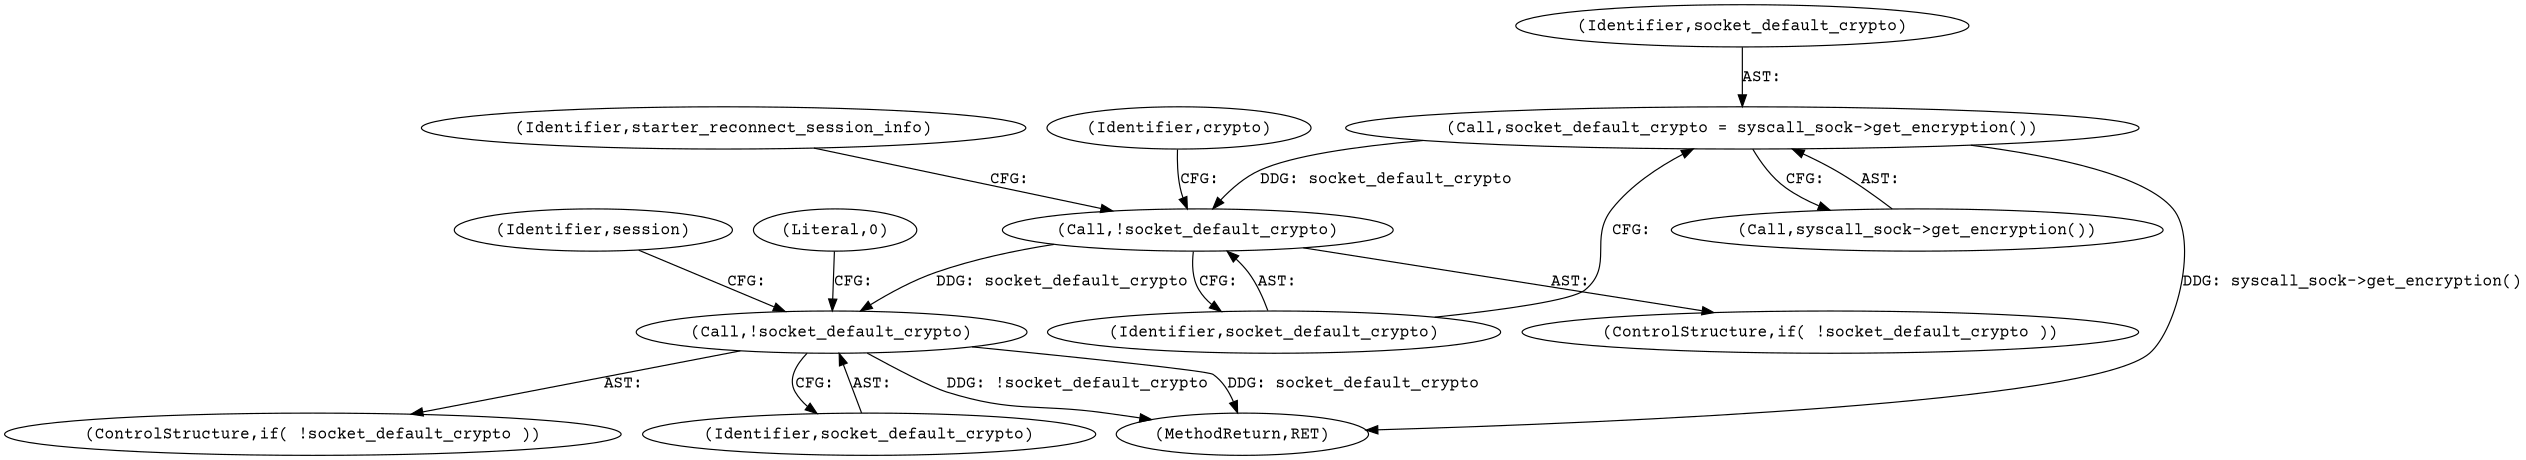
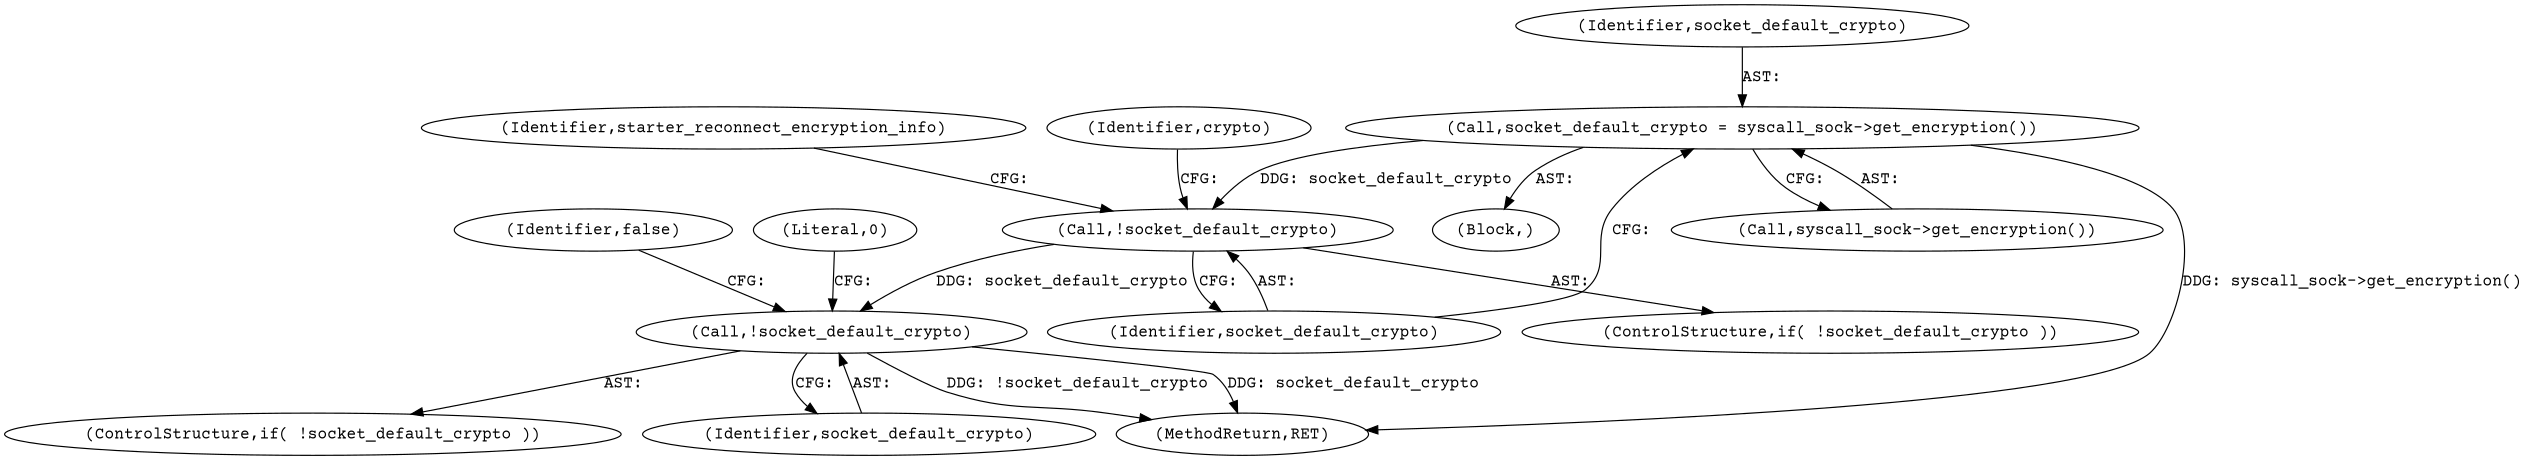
(724, 128) -> (724, 128)
(593, 230) -> (593, 230)
none -> (1496, 230)
